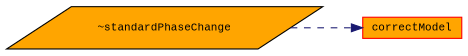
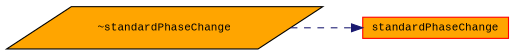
(412, 28) -> (436, 28)
